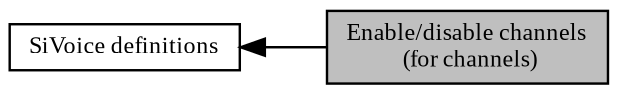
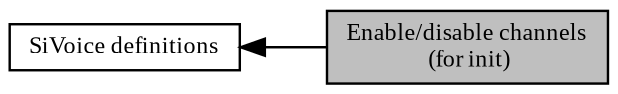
(467, 47) -> (467, 47)
